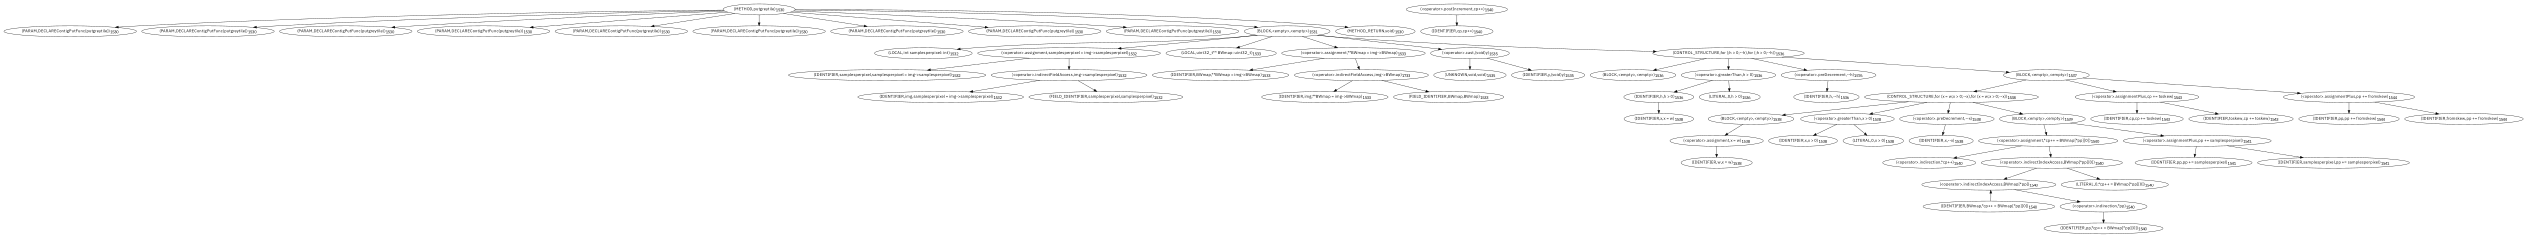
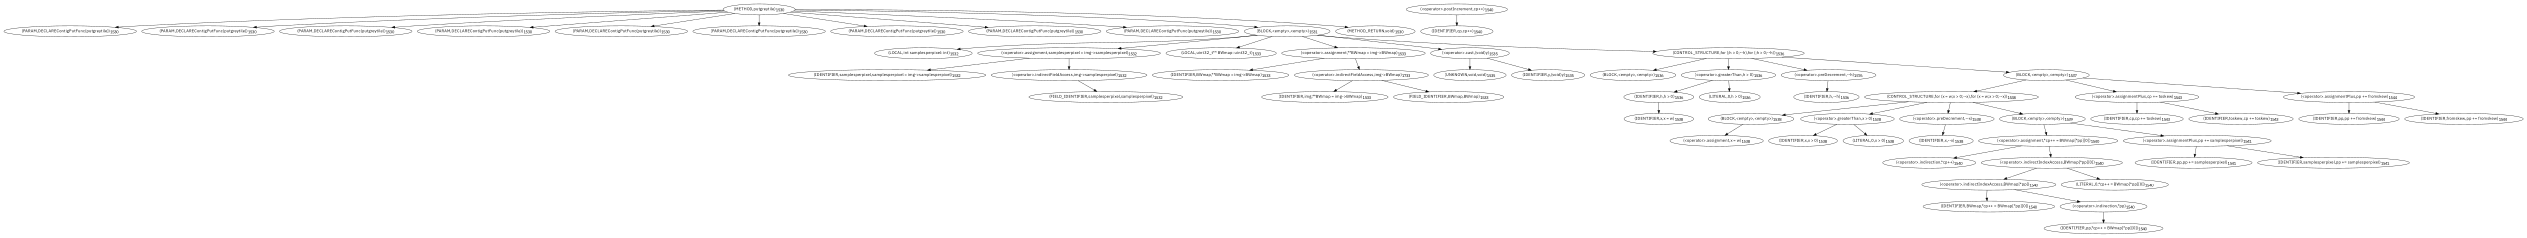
(941, 97) -> none
(1717, 163) -> none
(1991, 197) -> (1987, 194)
